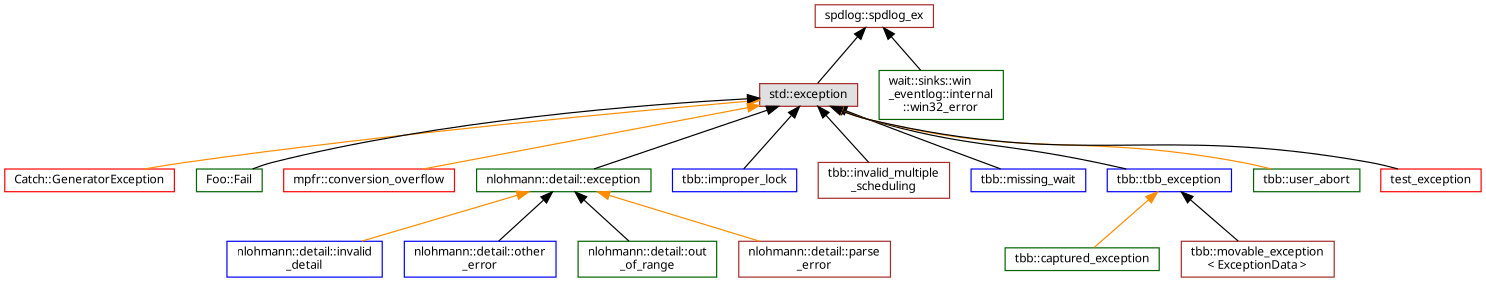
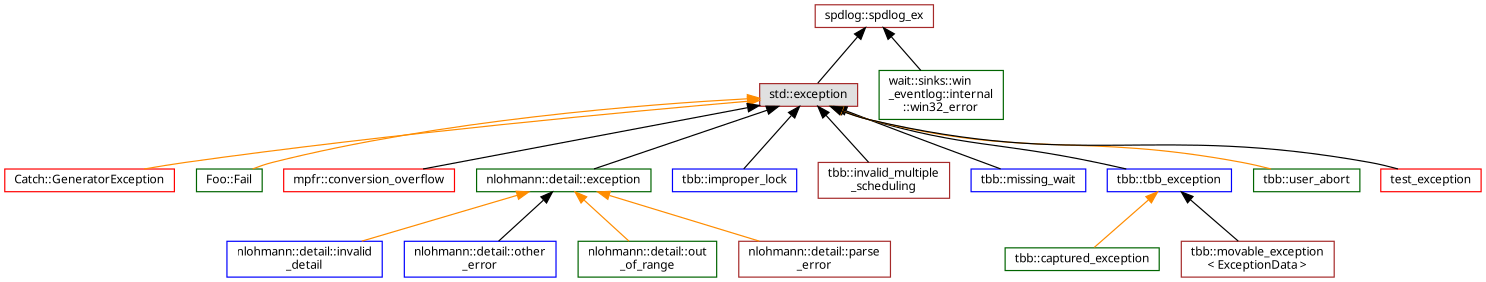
(498, 121) -> (498, 121)
(585, 138) -> (585, 138)
(607, 221) -> (607, 221)
